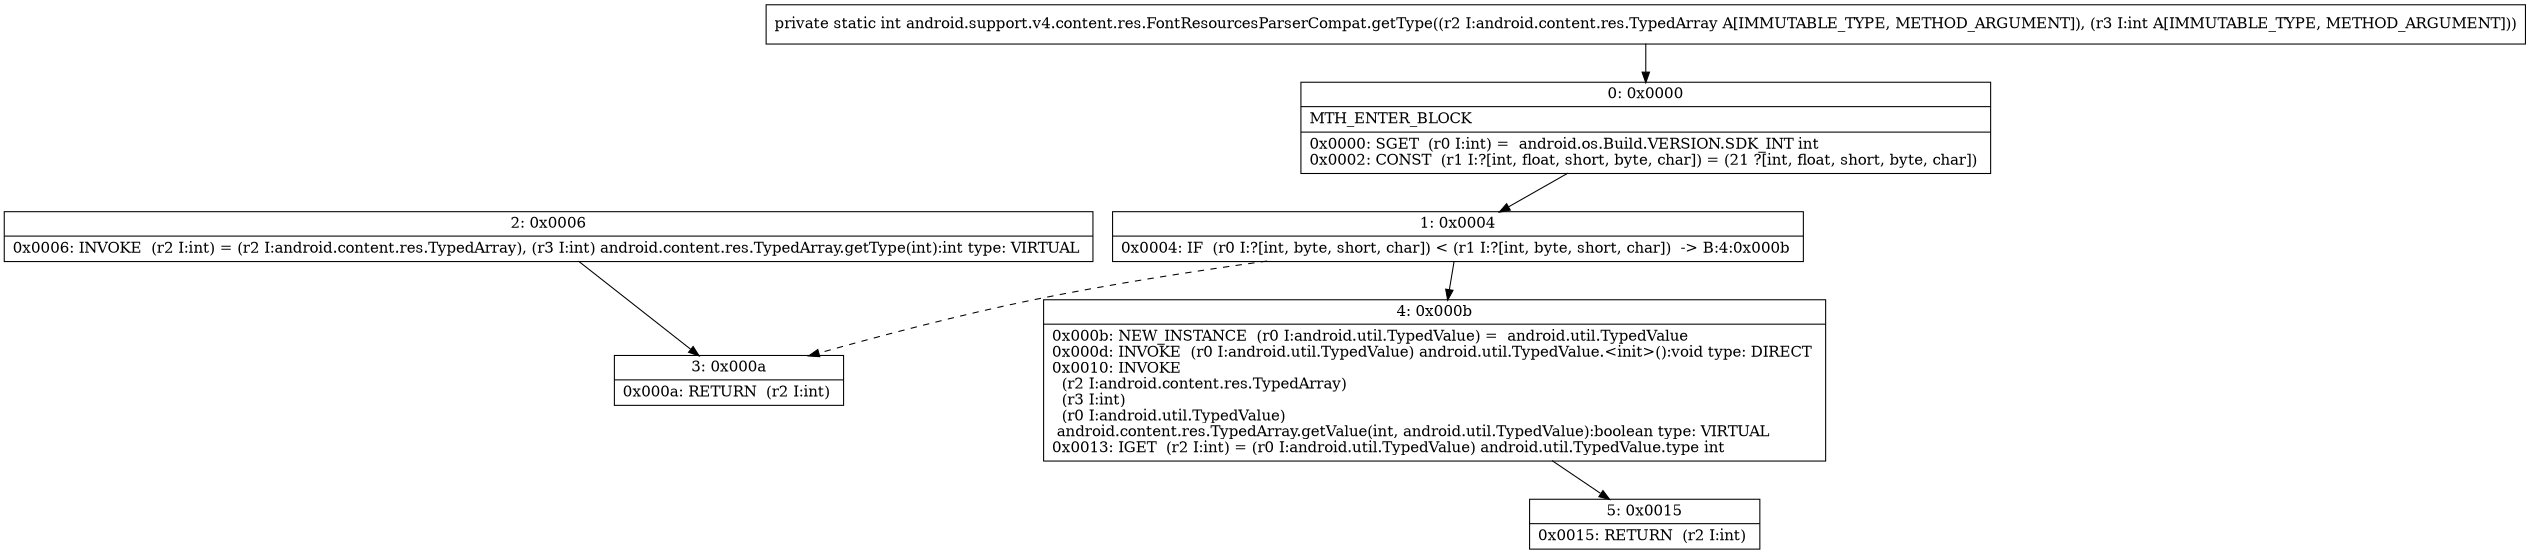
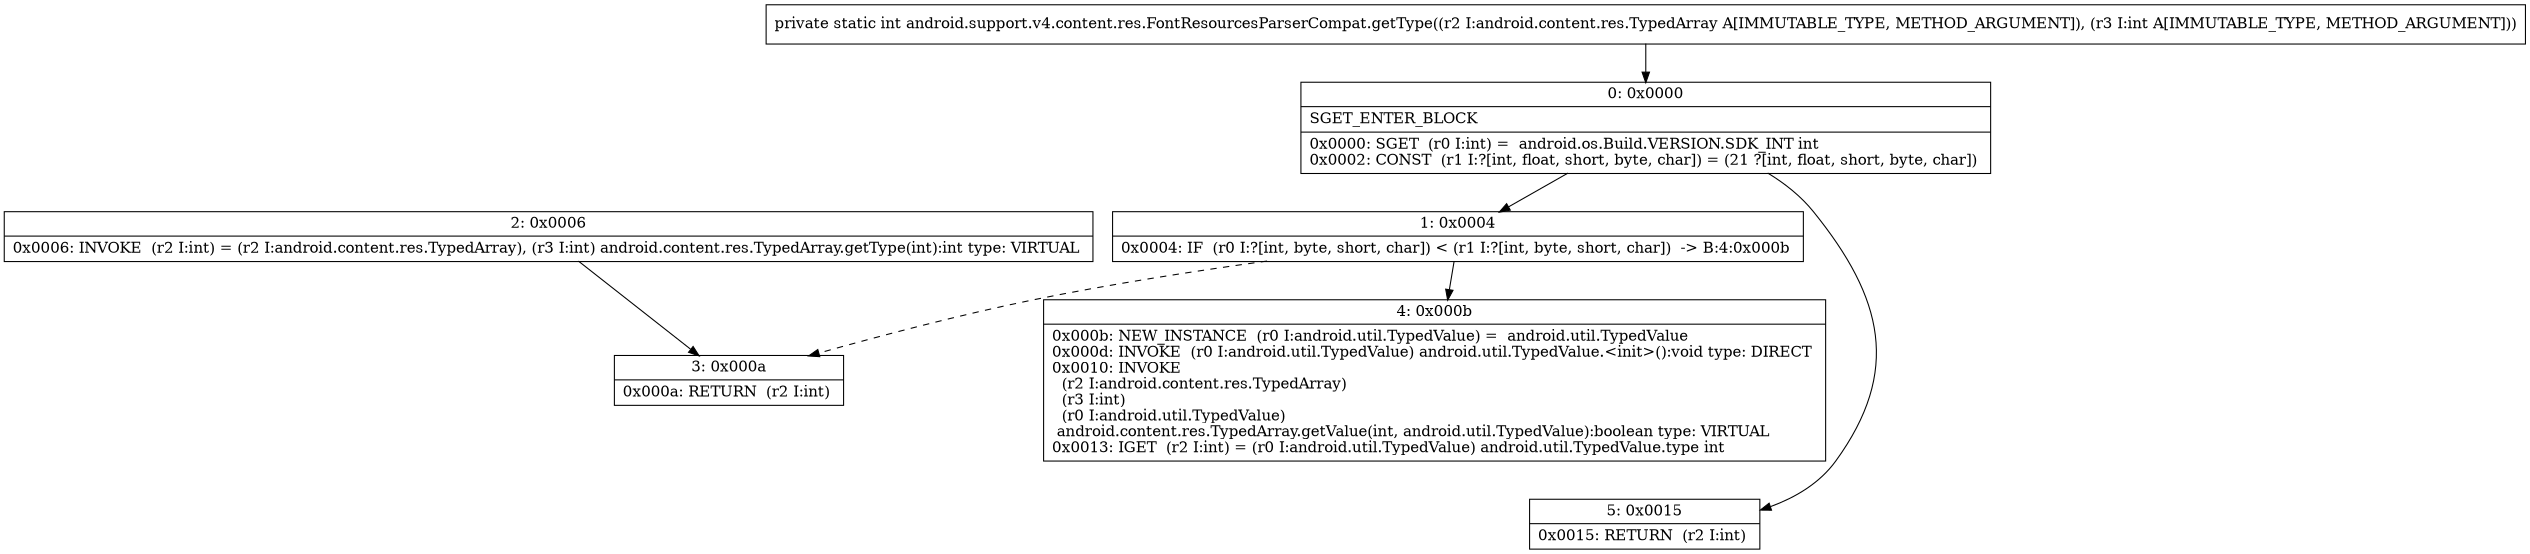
(1391, 119) -> (1394, 119)
(1576, 477) -> (1875, 343)
